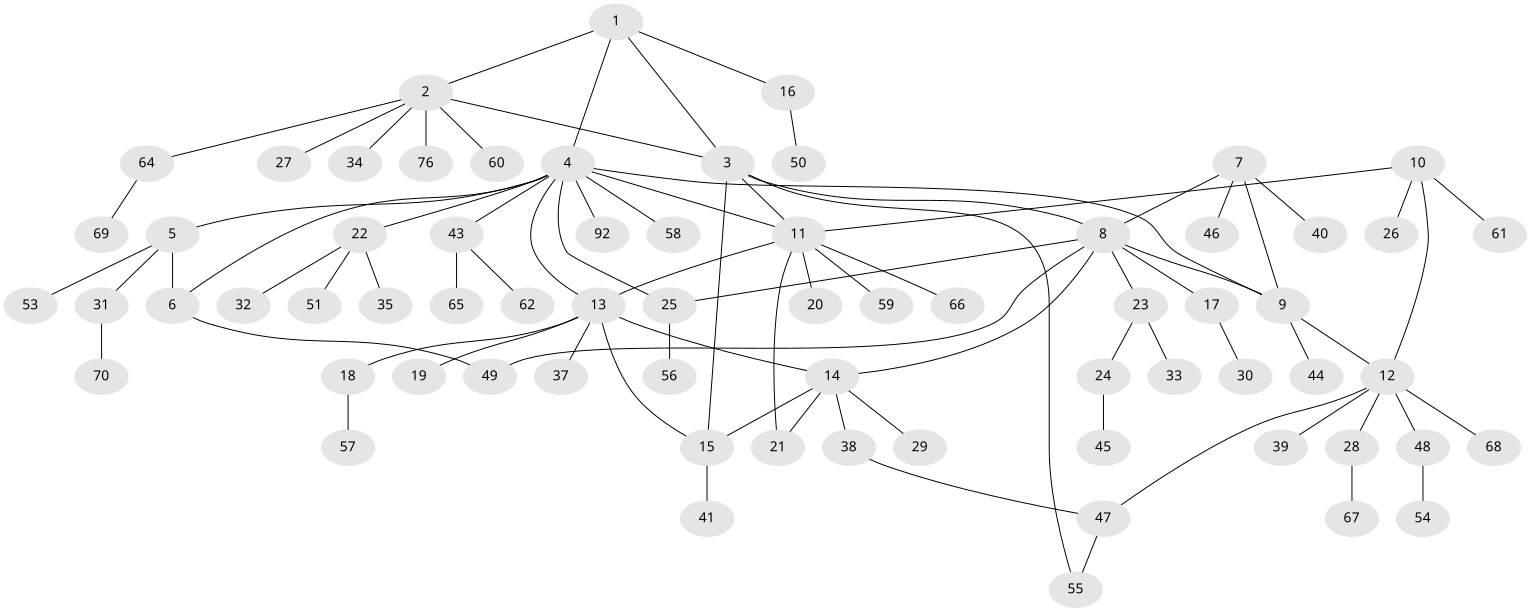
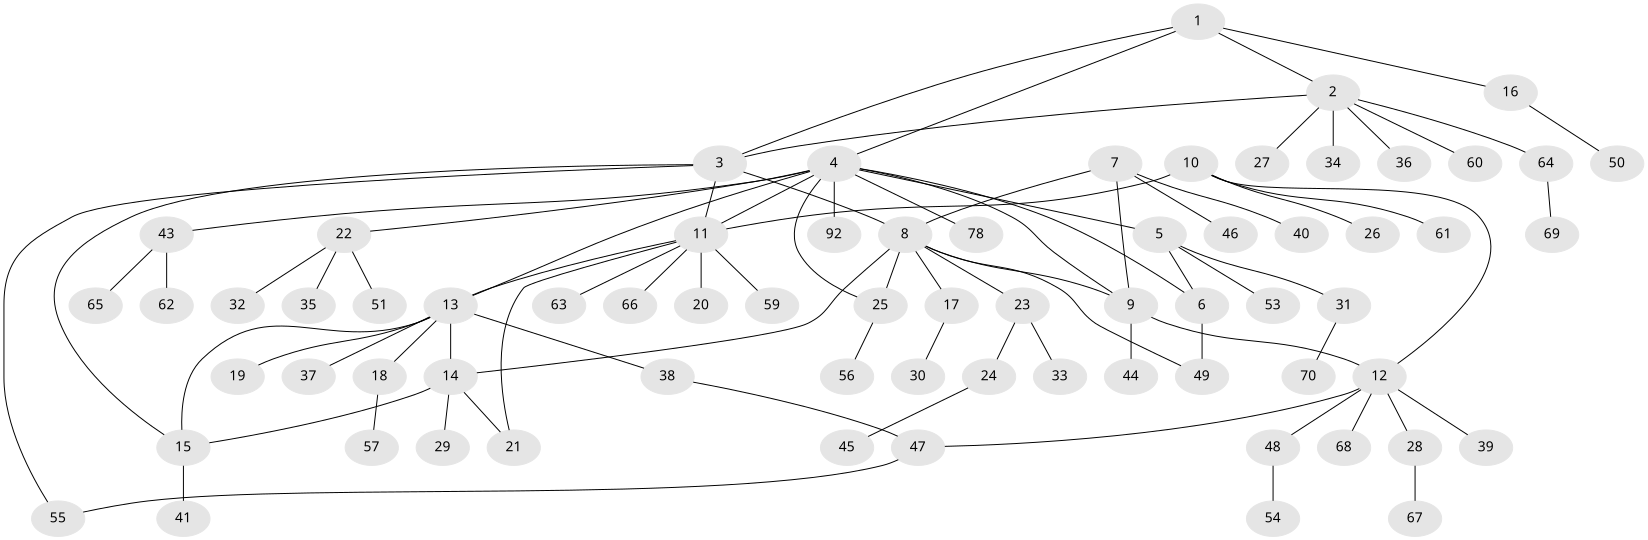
(426, 164) -> (1404, 164)
(674, 235) -> (976, 235)
none -> (559, 306)
(841, 412) -> (559, 341)
